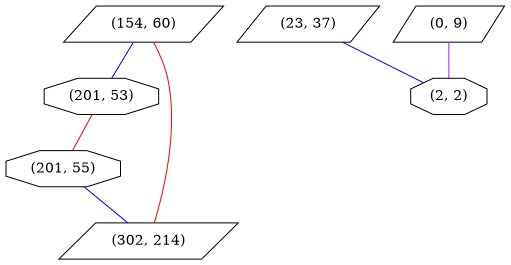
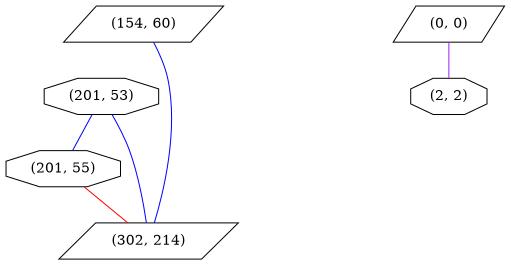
(308, 24) -> none
(449, 24) -> (449, 24)
(122, 60) -> (135, 167)
(171, 132) -> (171, 132)
(82, 133) -> (82, 133)
(106, 205) -> (106, 205)
